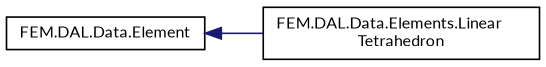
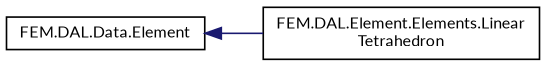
(401, 33) -> (401, 33)
